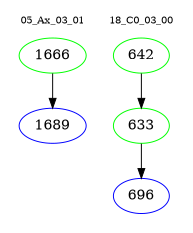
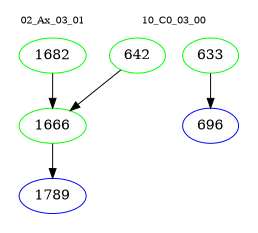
(53, 21) -> (53, 21)
(141, 21) -> (174, 21)
none -> (53, 56)
(141, 86) -> (108, 80)
(53, 126) -> (53, 196)
